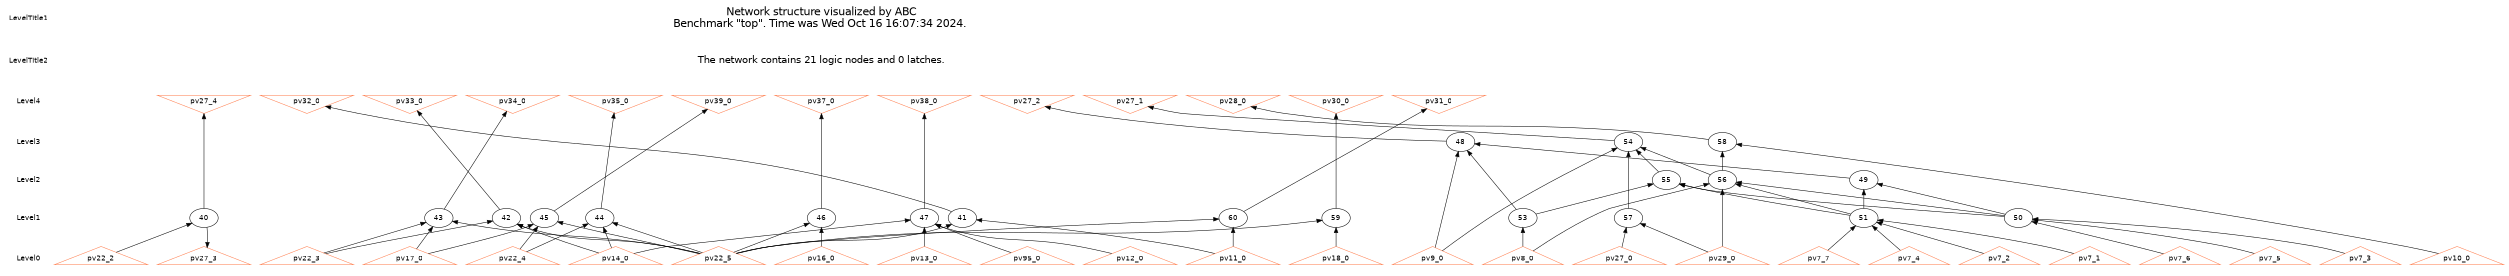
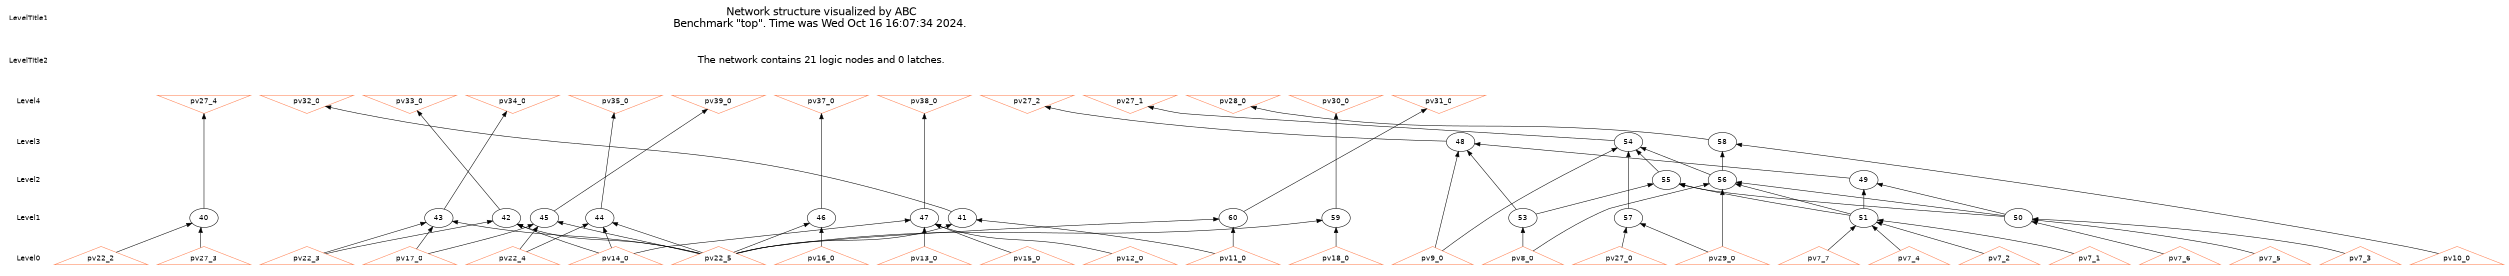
(207, 235) -> (200, 240)
(1027, 259) -> (1027, 259)
